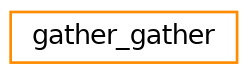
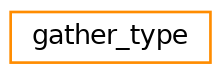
(124, 37) -> (111, 37)
